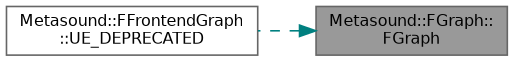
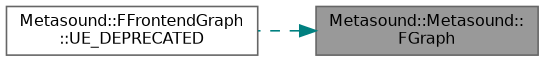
(412, 31) -> (427, 31)
